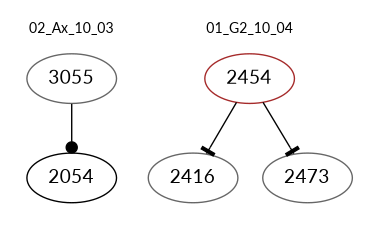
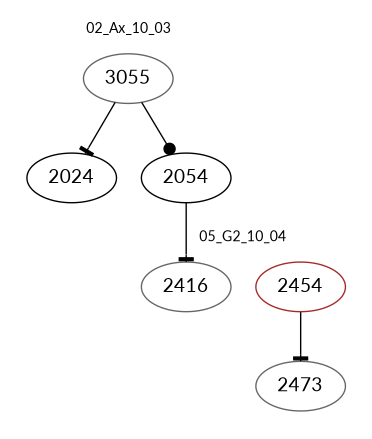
(250, 30) -> (243, 238)
(223, 125) -> (186, 234)
none -> (72, 178)
